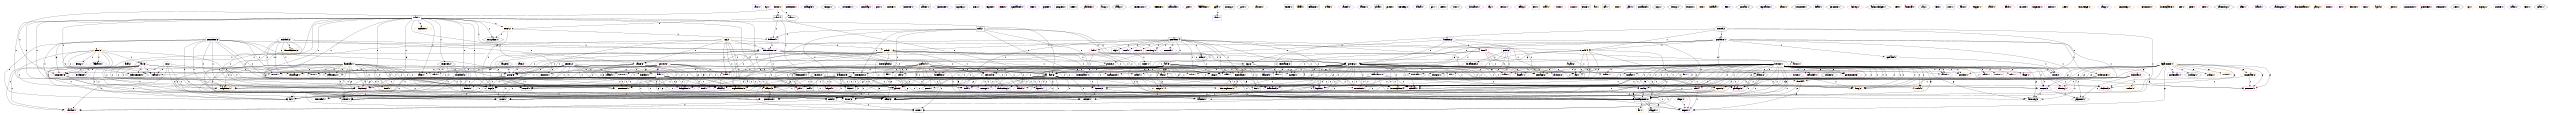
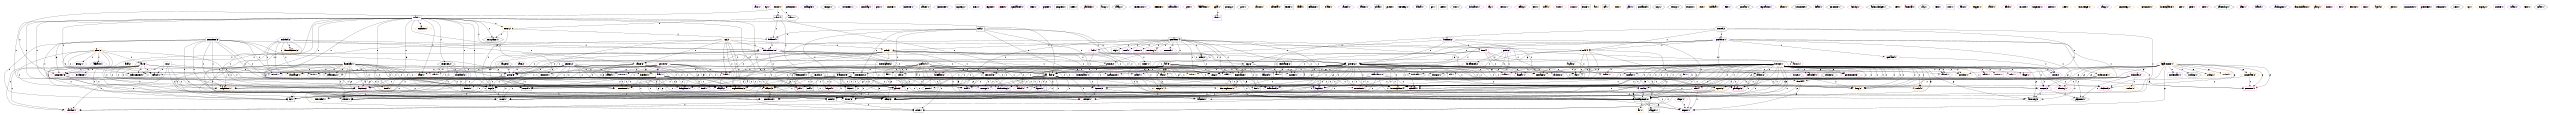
none -> (1276, 7)
(981, 84) -> (978, 81)
